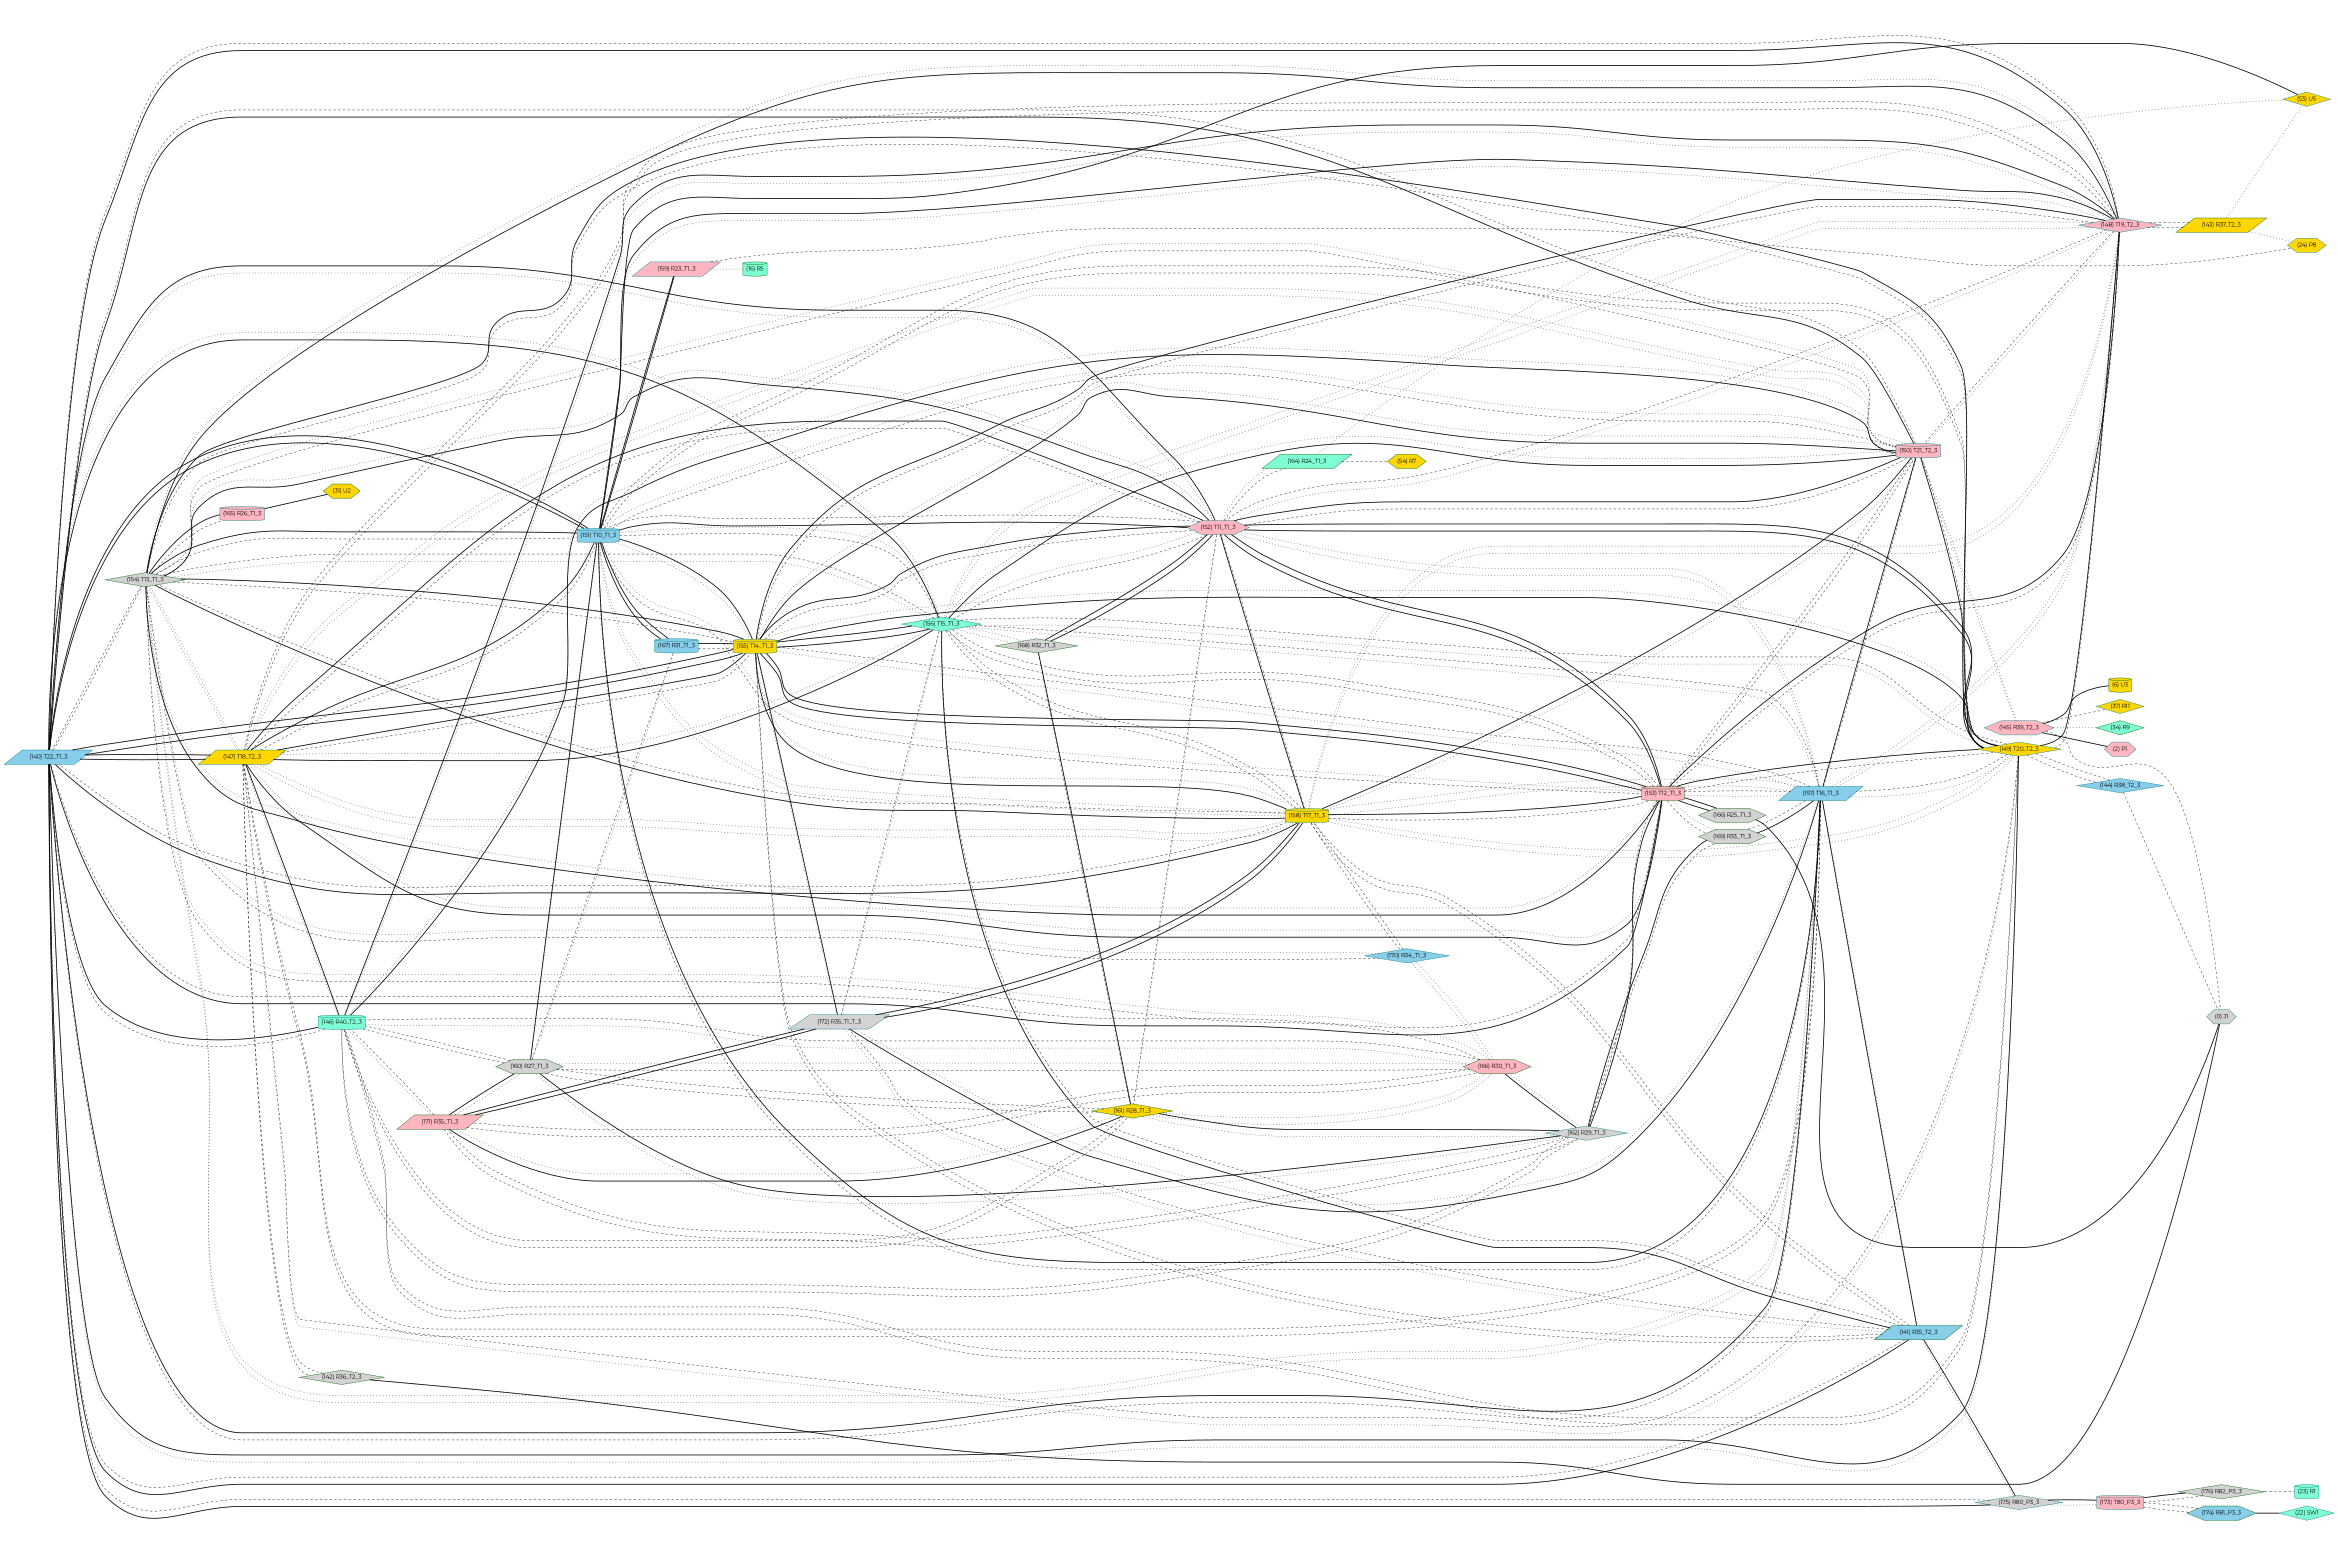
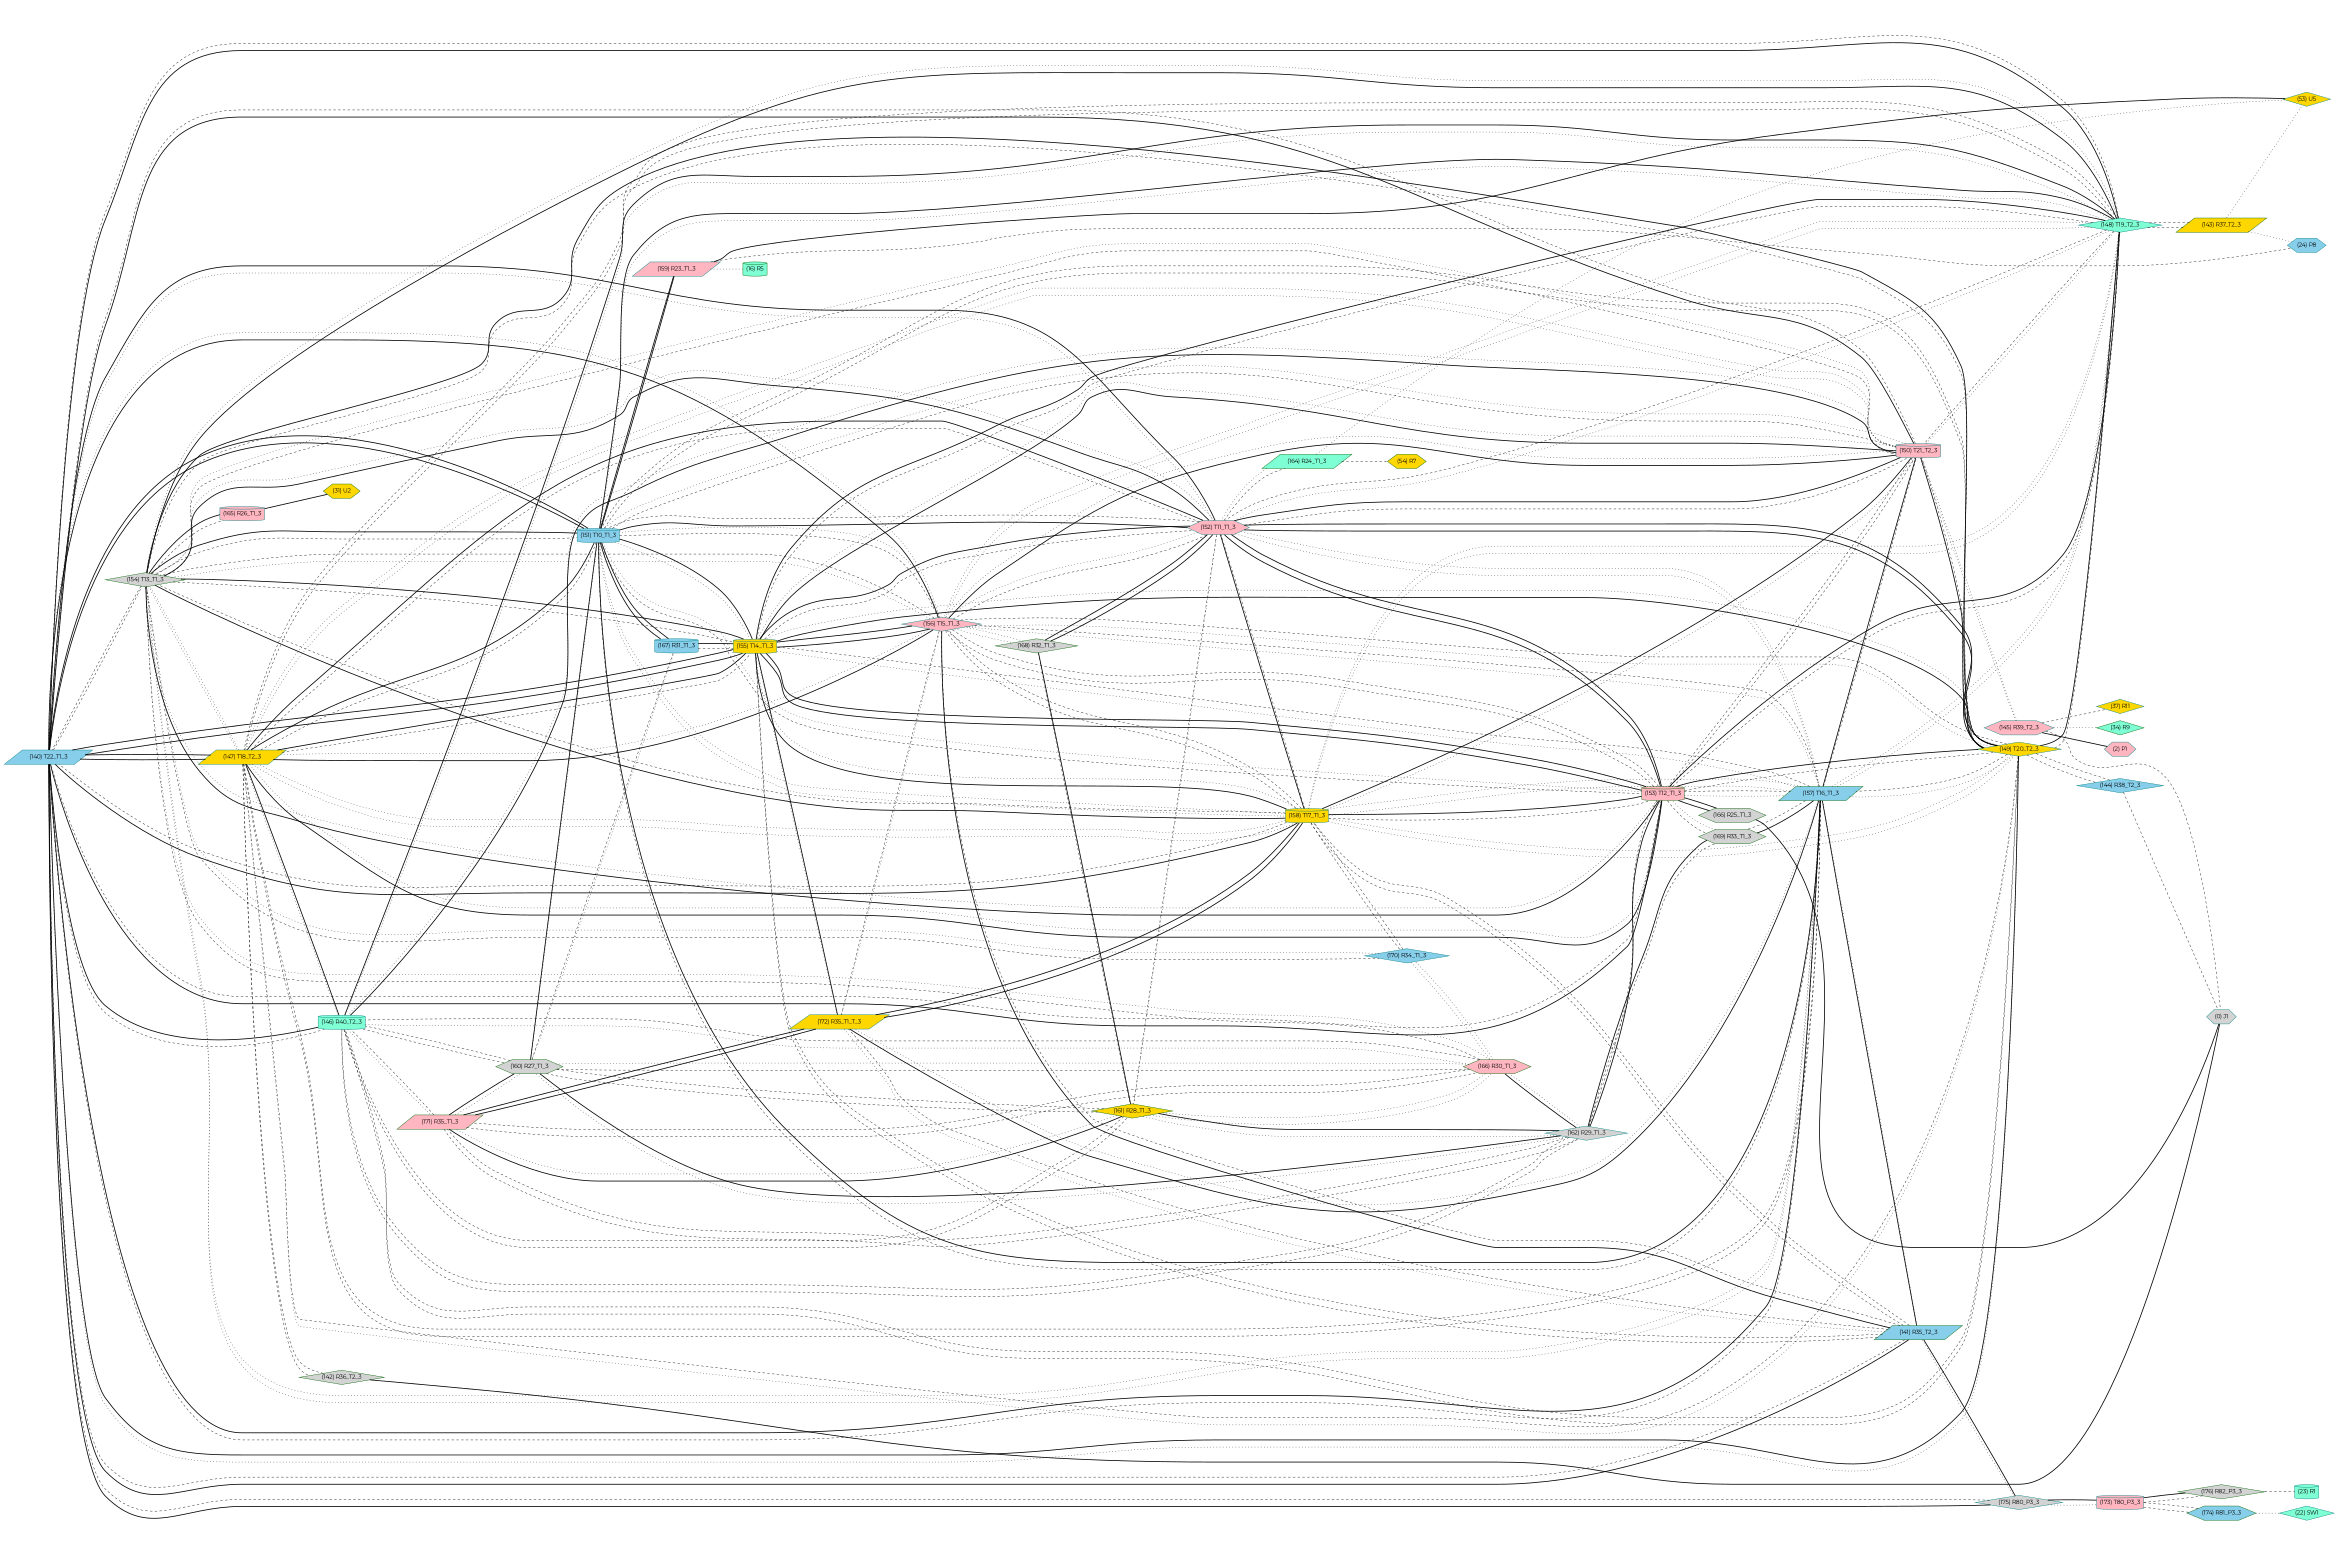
(1308, 91) -> (1500, 194)
(2120, 225) -> (2120, 225)
(2307, 245) -> (2307, 245)
(942, 624) -> (942, 624)
(2120, 685) -> none
(1821, 794) -> (1821, 794)
(839, 1022) -> (839, 1022)
(2268, 1513) -> (2268, 1513)
